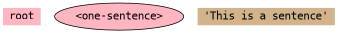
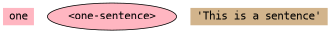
(22, 17) -> (18, 17)
